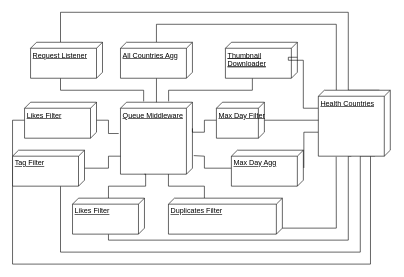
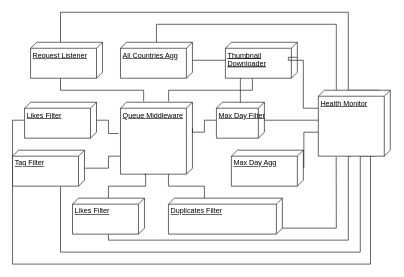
(156, 90) -> (209, 60)
(350, 104) -> (346, 104)
(207, 168) -> none
